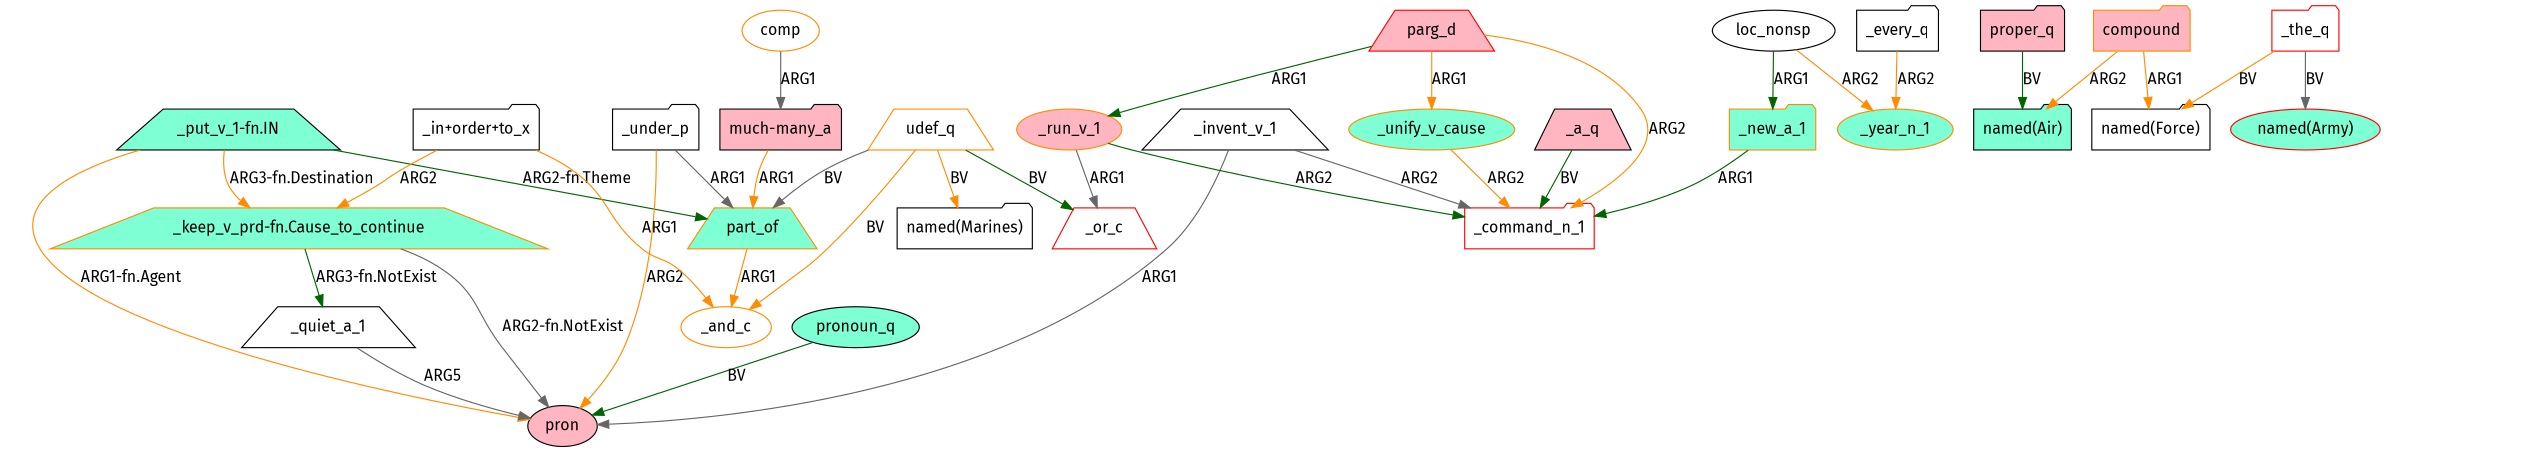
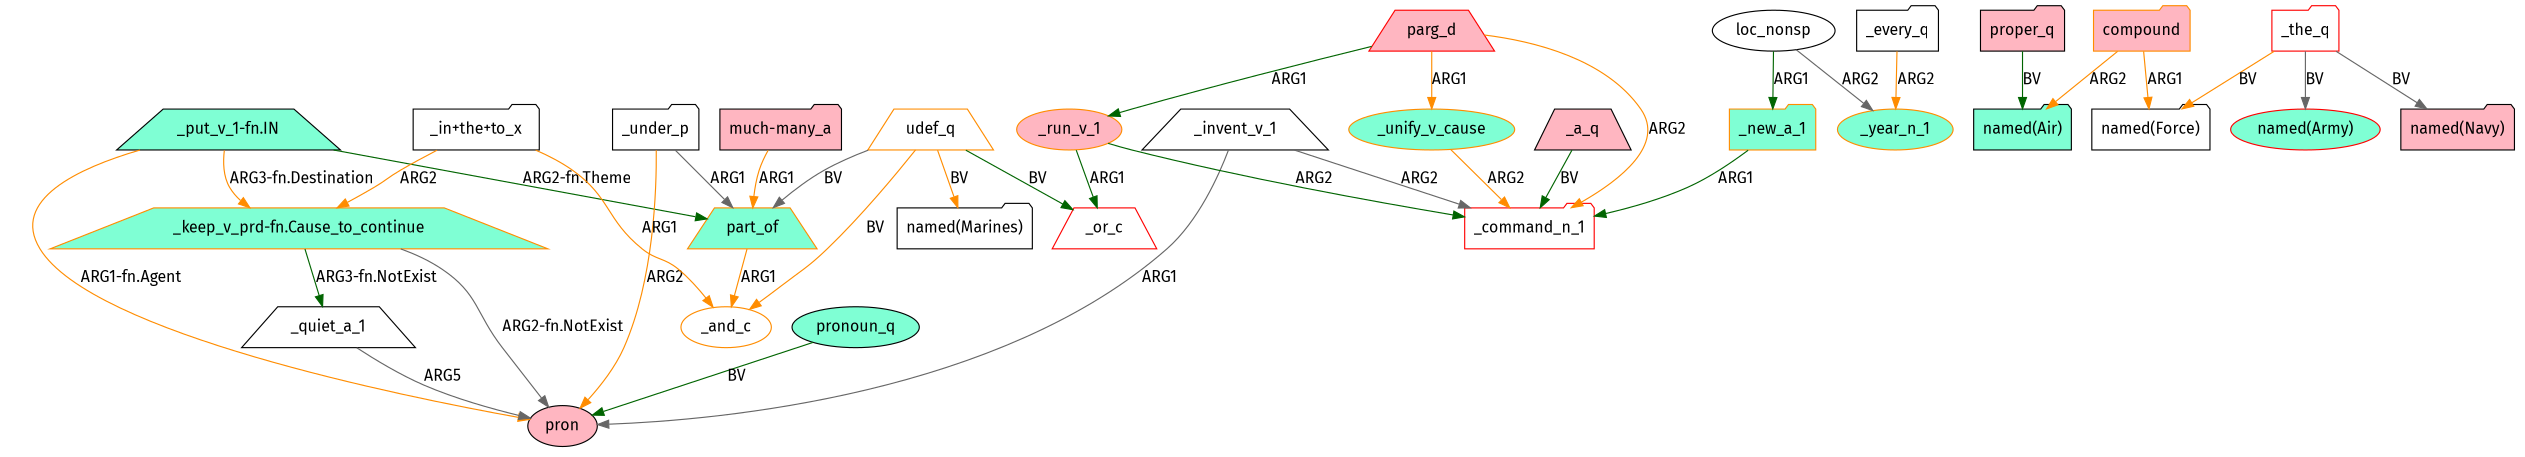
(781, 31) -> none
(1830, 77) -> (1830, 77)
(476, 130) -> (476, 130)
none -> (2458, 130)
(1085, 174) -> (1085, 174)
